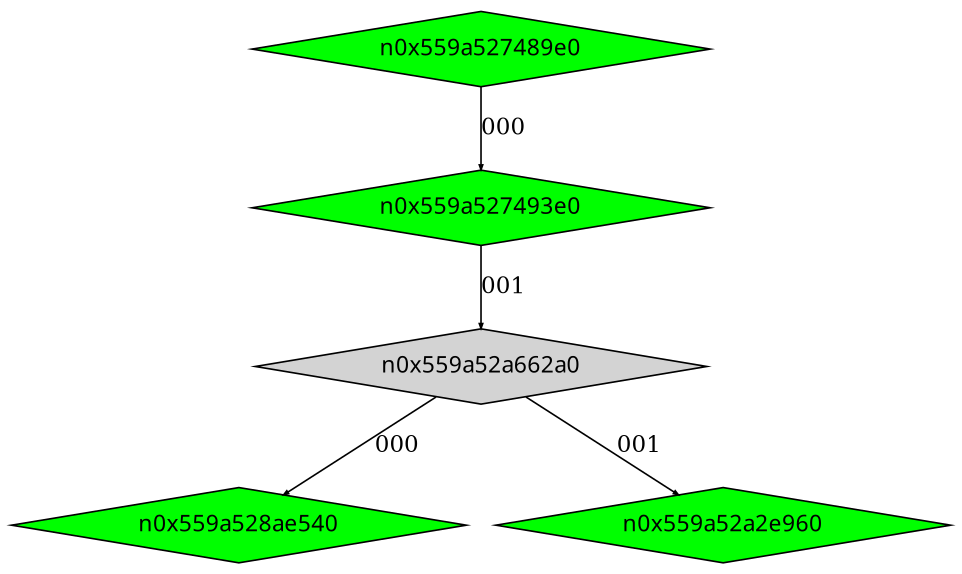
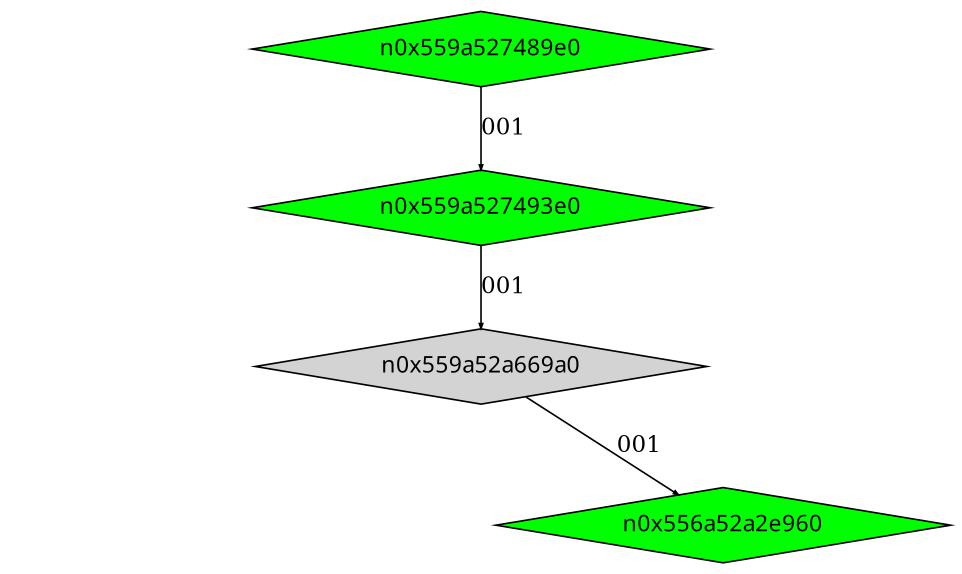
(504, 128) -> (504, 128)
(481, 366) -> (481, 366)
(239, 525) -> none
(723, 525) -> (723, 525)
